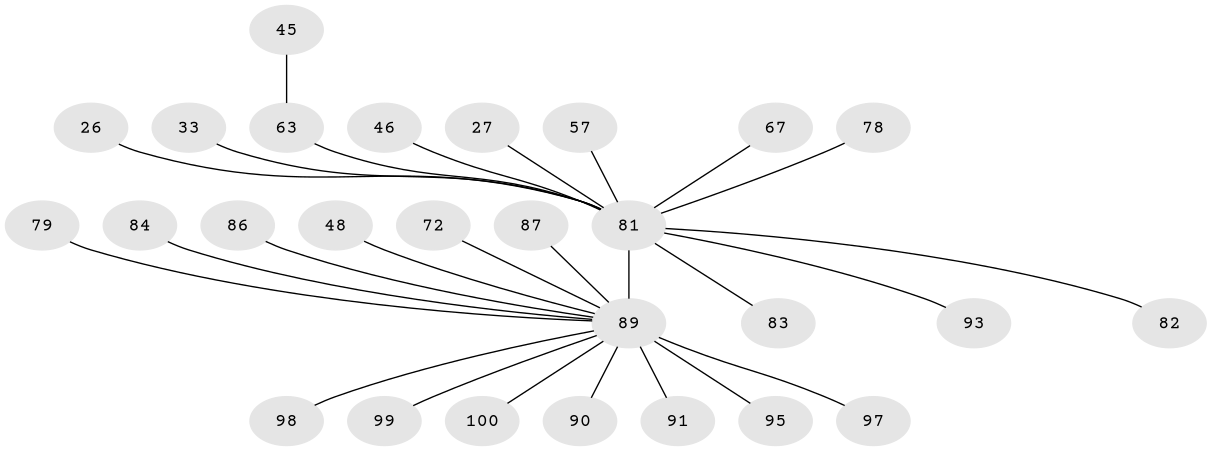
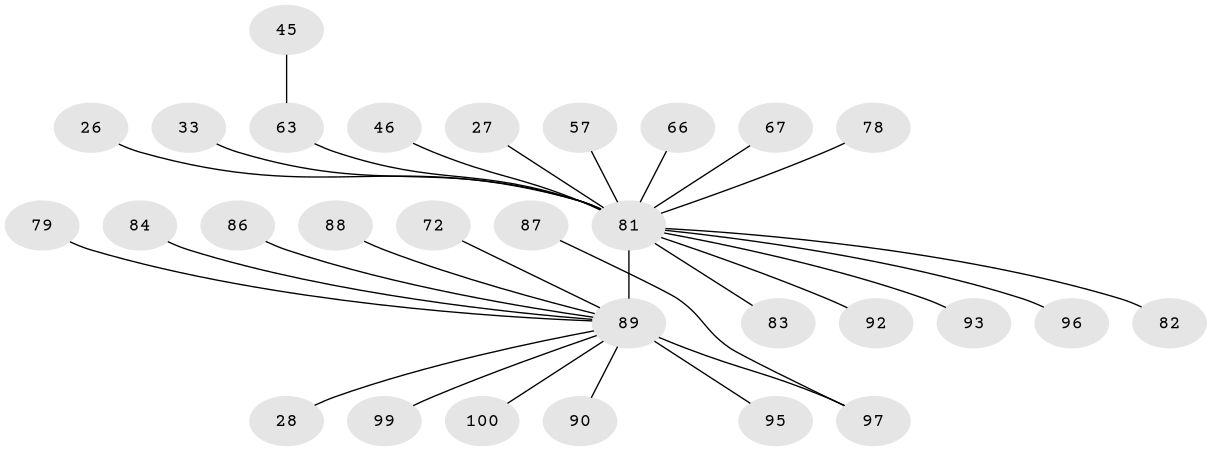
none -> (678, 128)
(336, 225) -> (336, 225)
(580, 274) -> (703, 322)
none -> (876, 323)
none -> (1072, 323)
(287, 421) -> (287, 421)
(678, 421) -> none
